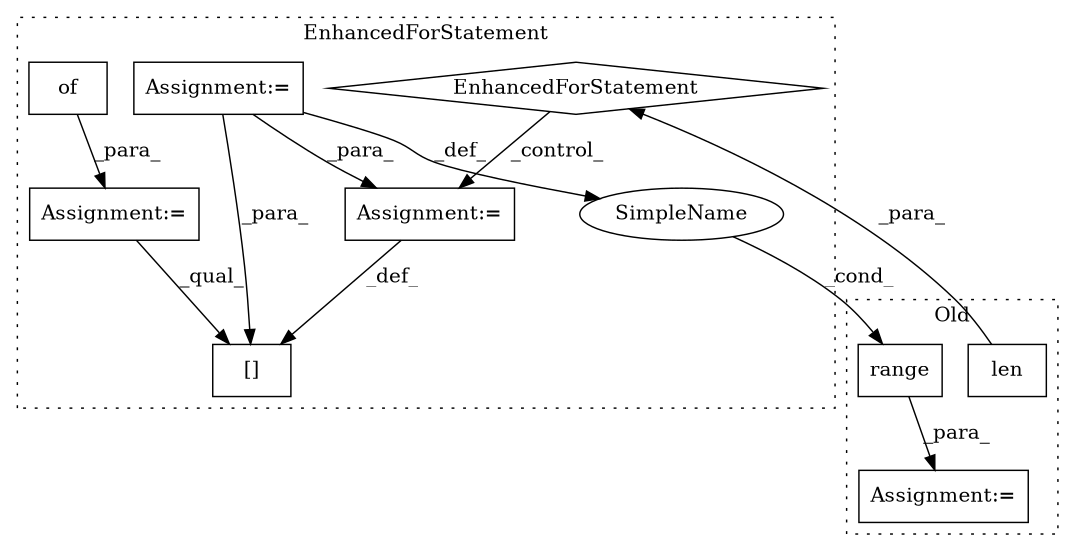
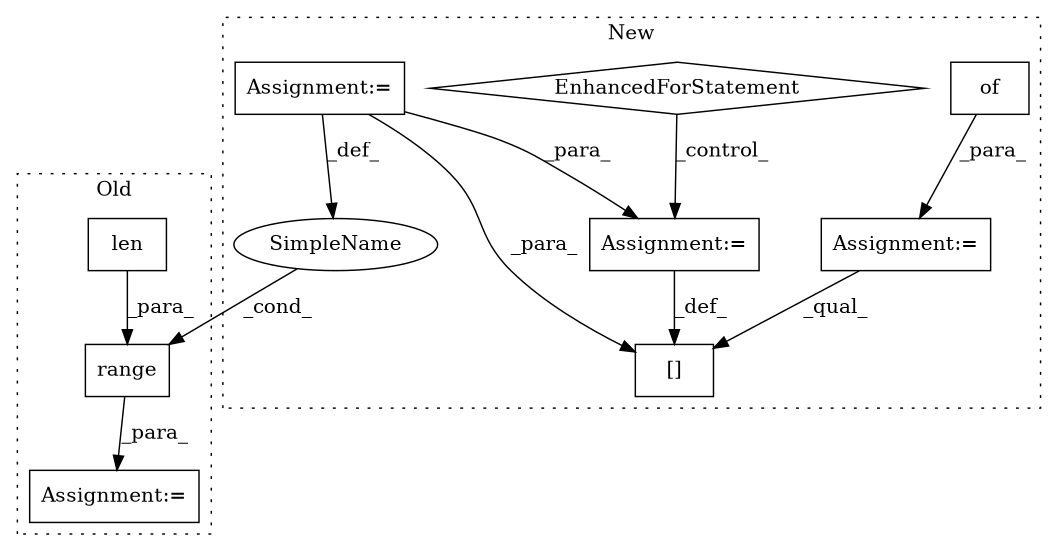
(426, 34) -> (632, 34)
(823, 202) -> (127, 300)
